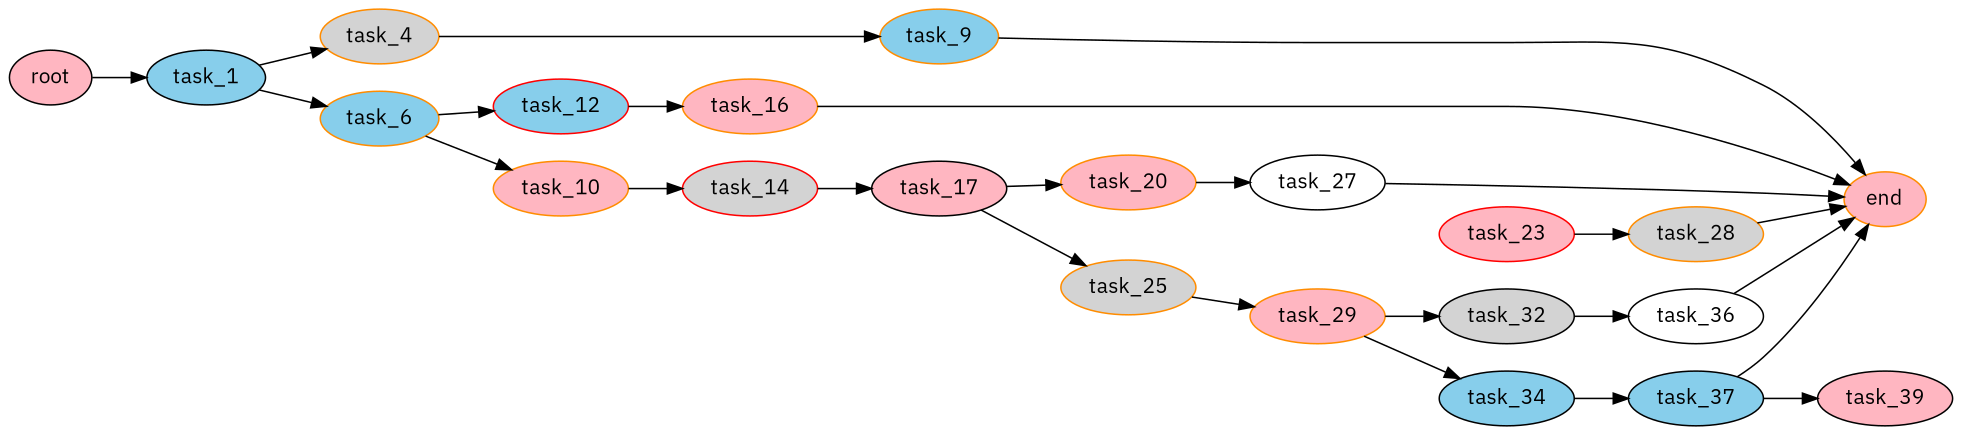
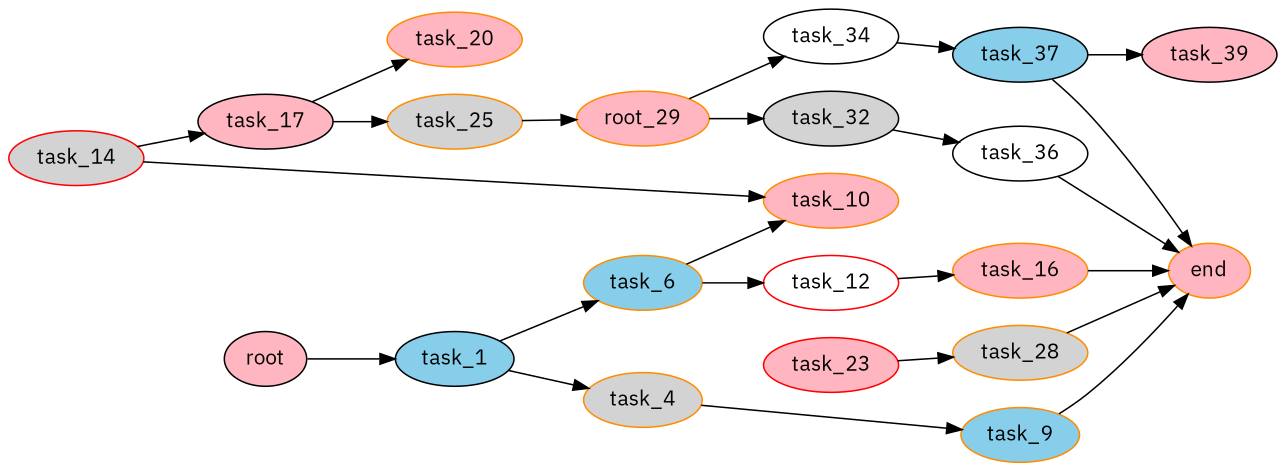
(561, 106) -> (831, 283)
(1318, 182) -> none
(648, 189) -> (446, 179)
(1318, 316) -> (643, 119)
(1507, 398) -> (831, 36)
